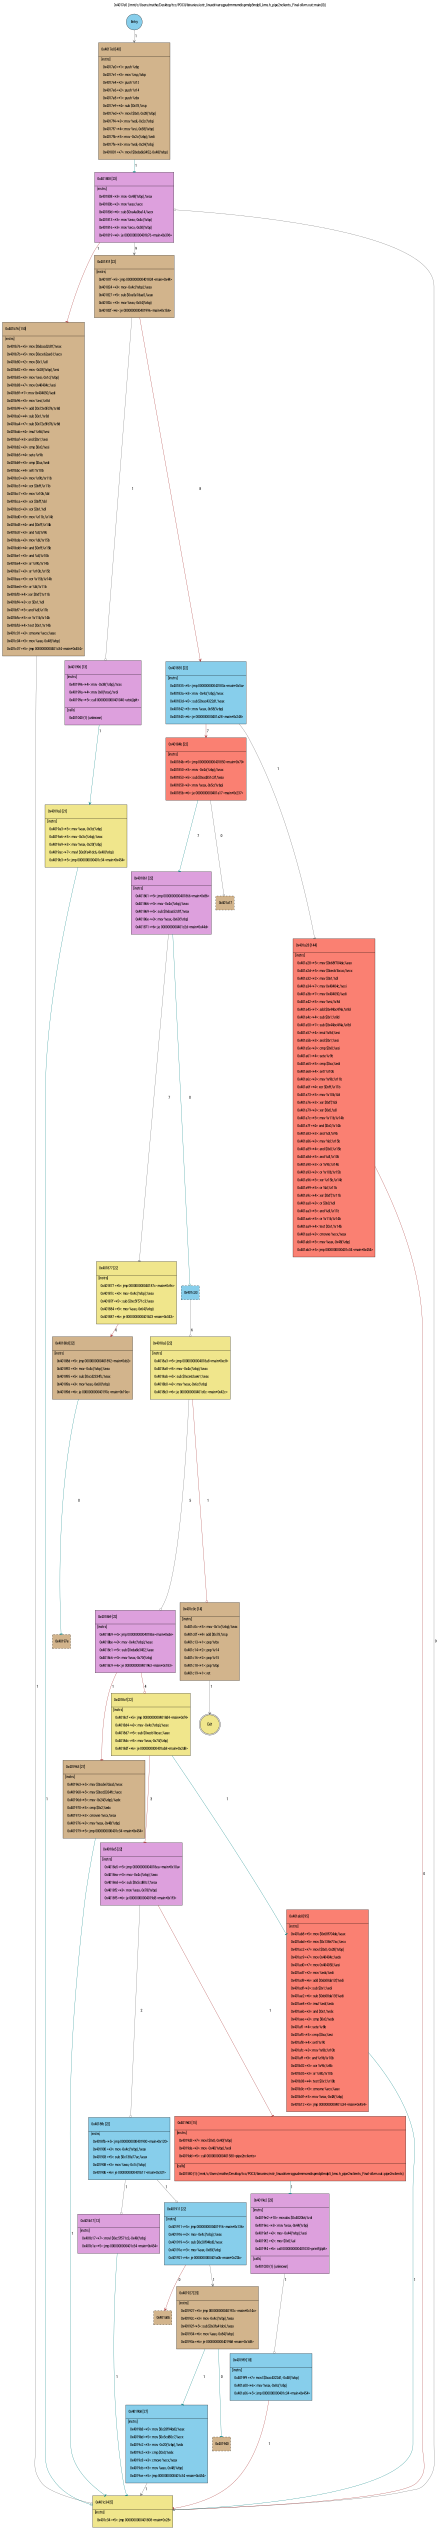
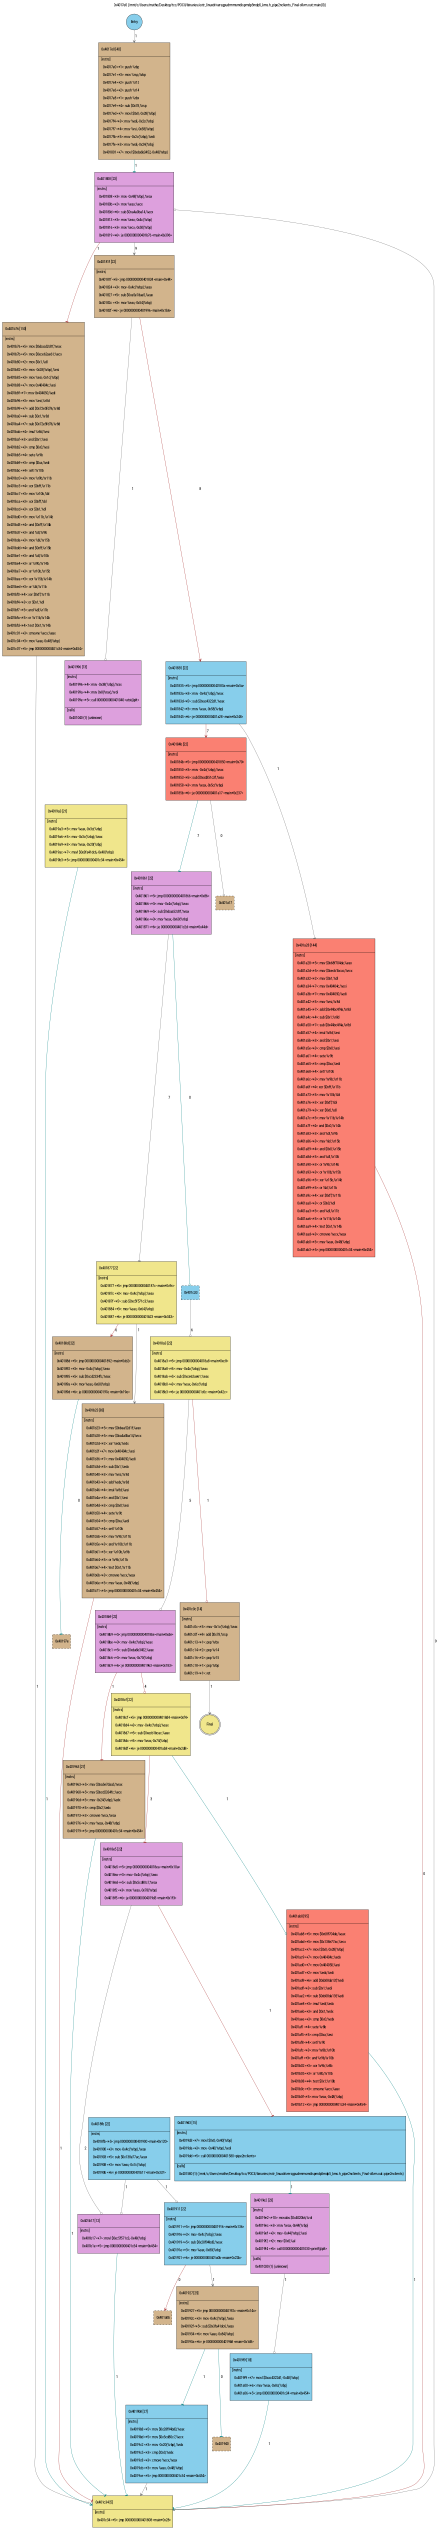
(95, 764) -> none
none -> (123, 1501)
(45, 1696) -> (45, 1696)
(210, 1725) -> (210, 1725)
(230, 1843) -> (230, 1843)
(135, 2010) -> (92, 2059)
(290, 2149) -> (290, 2149)
(242, 2473) -> (242, 2473)
